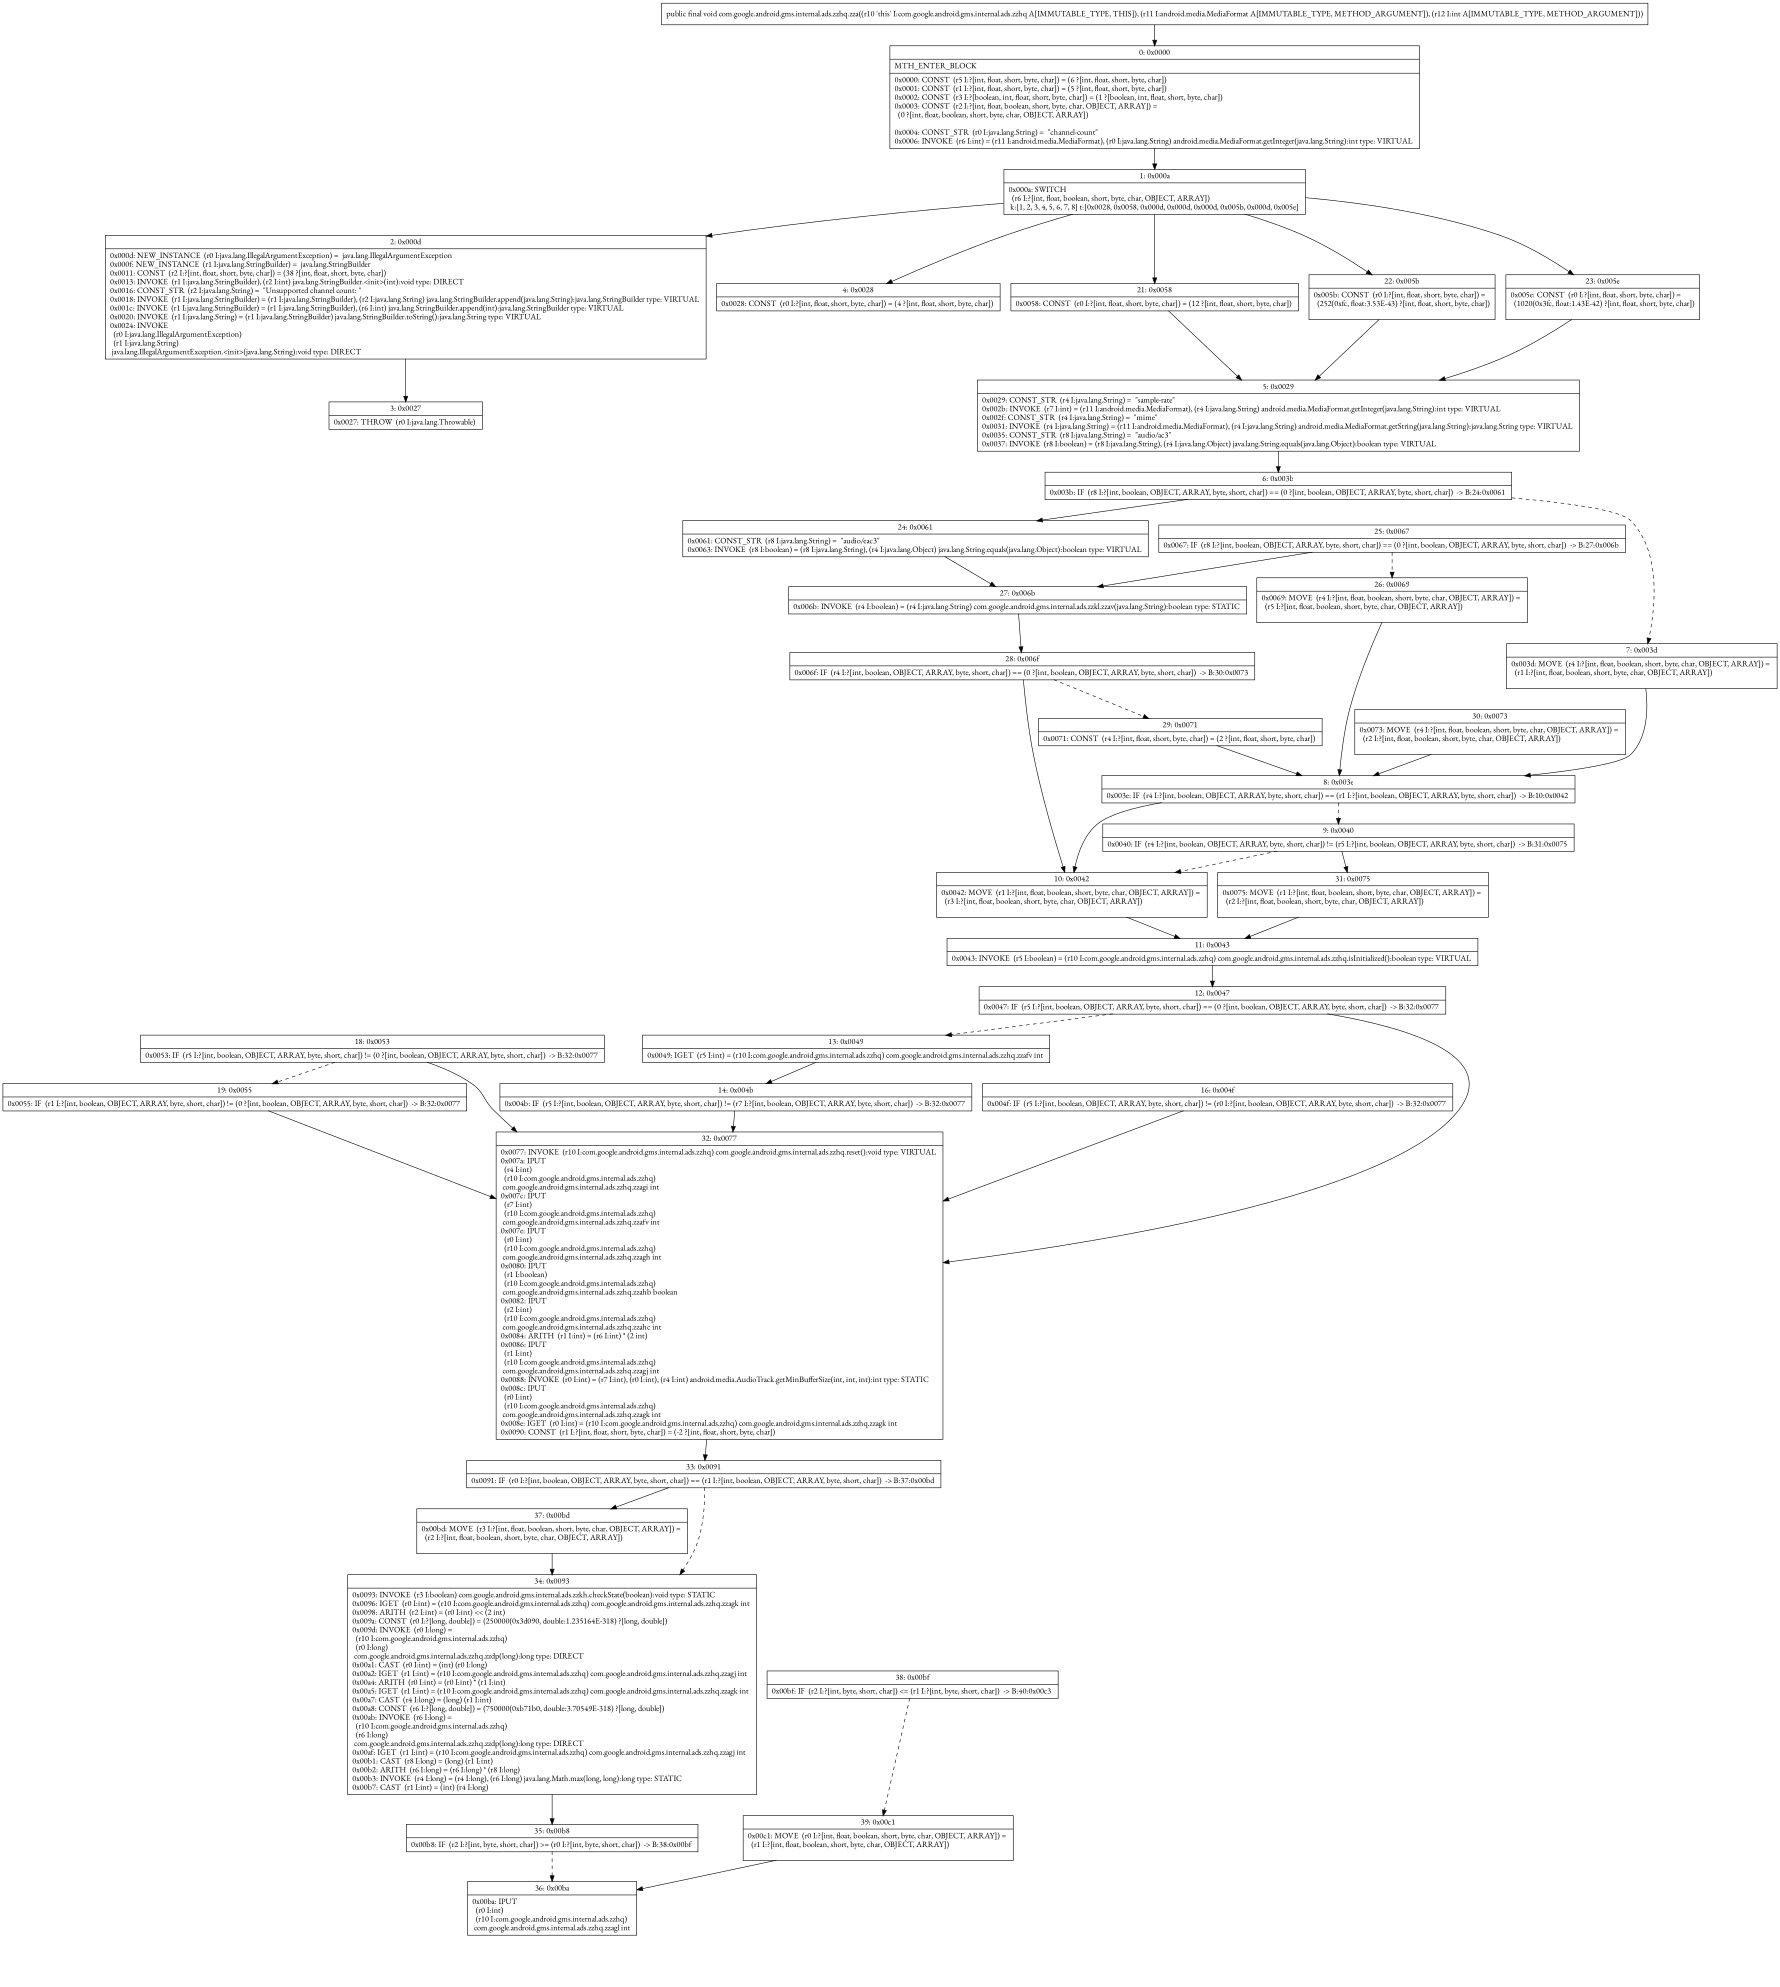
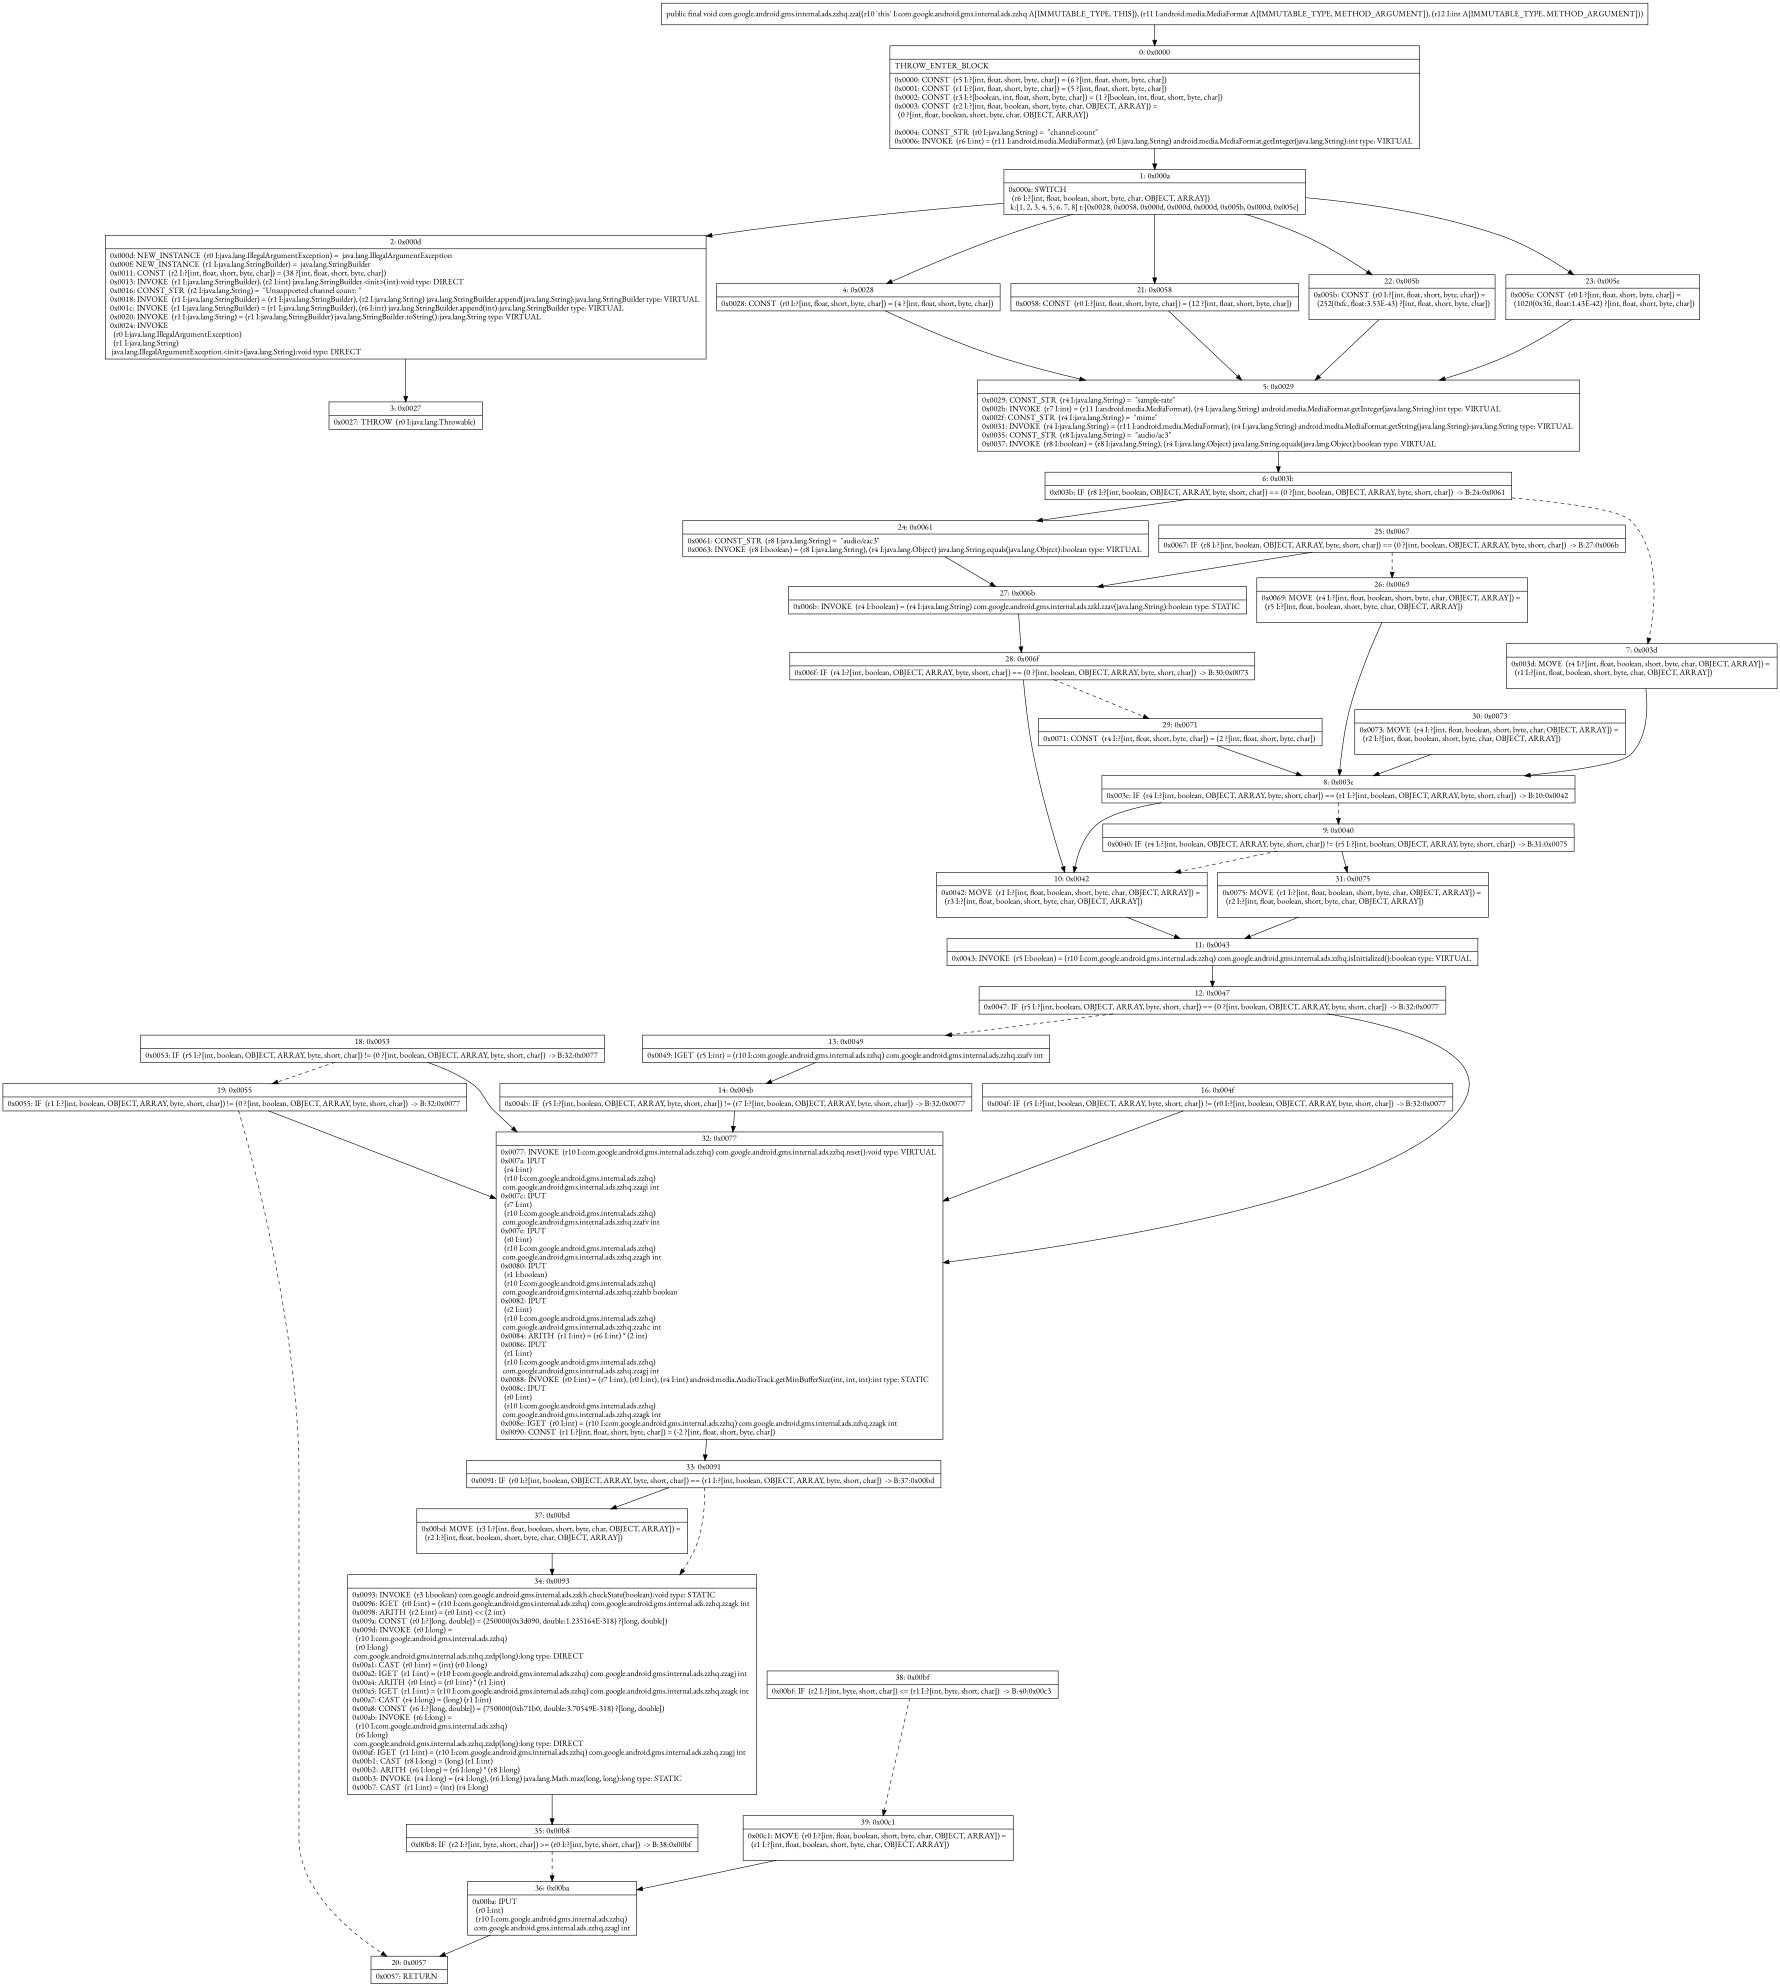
(936, 66) -> (942, 66)
none -> (980, 351)
none -> (409, 1970)
